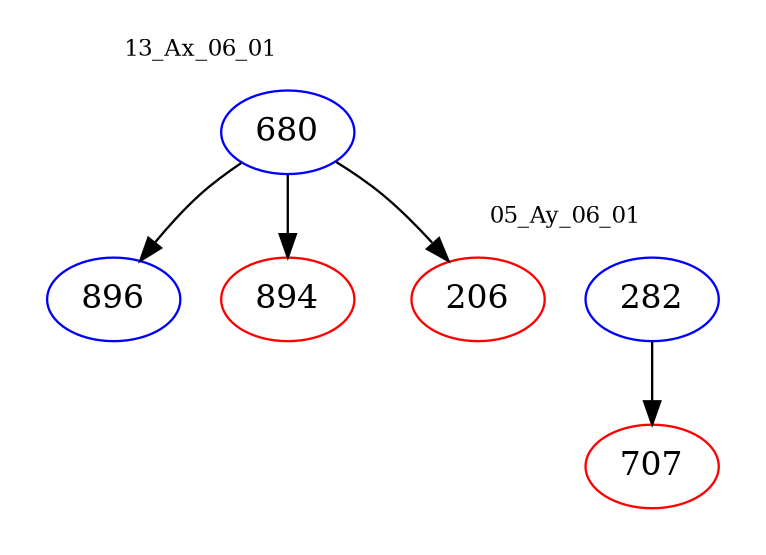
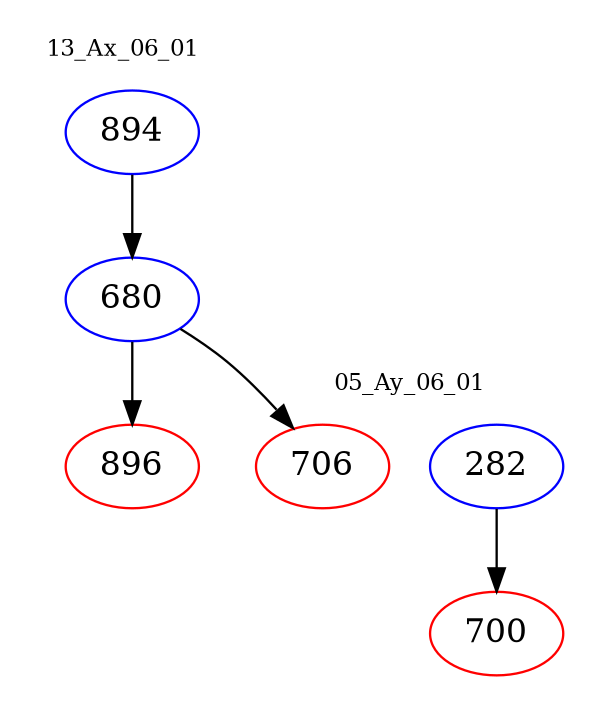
(288, 204) -> (132, 204)
(114, 299) -> (132, 466)
(288, 299) -> (132, 132)
(478, 299) -> (323, 466)
(652, 466) -> (497, 634)
